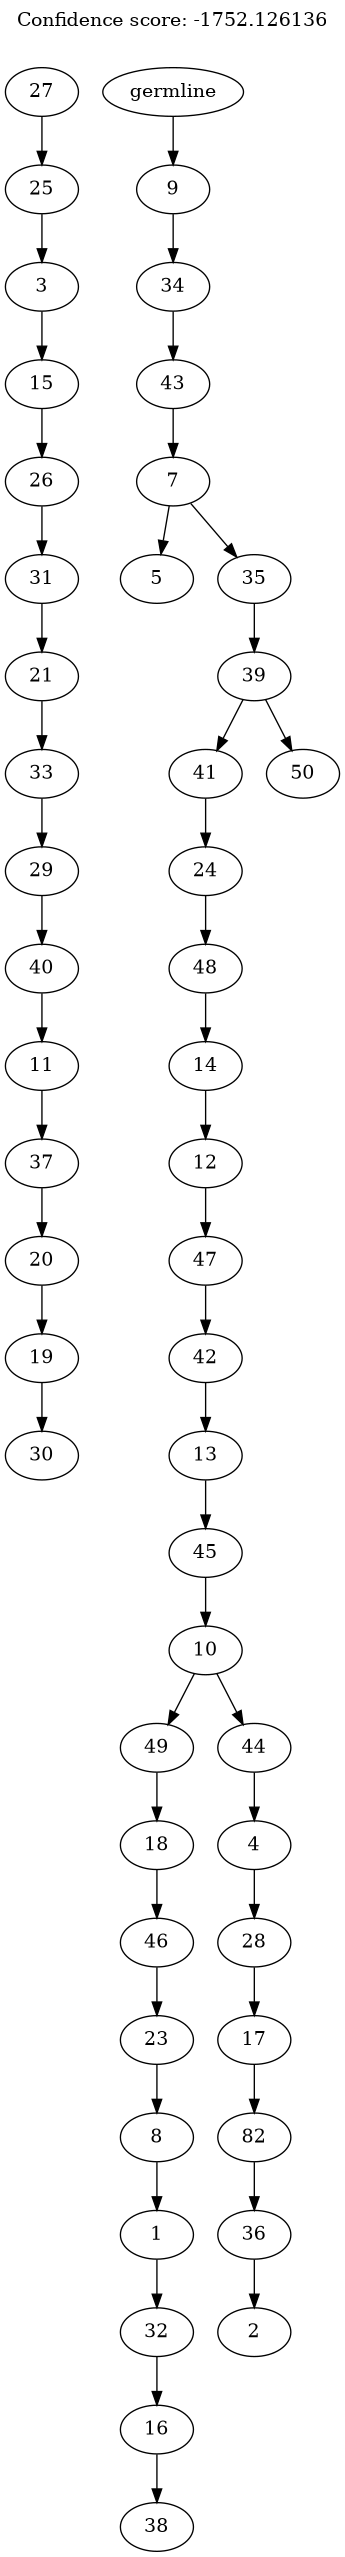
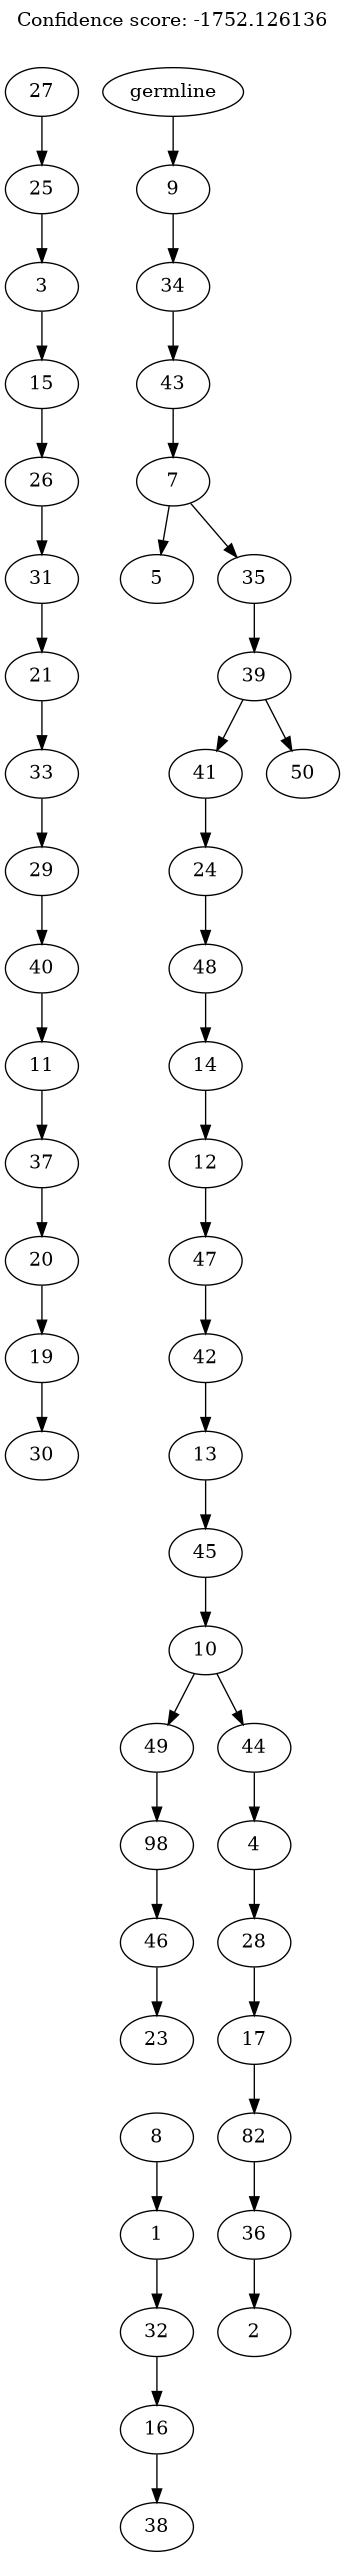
(157, 1845) -> (157, 1845)
(157, 2082) -> none
